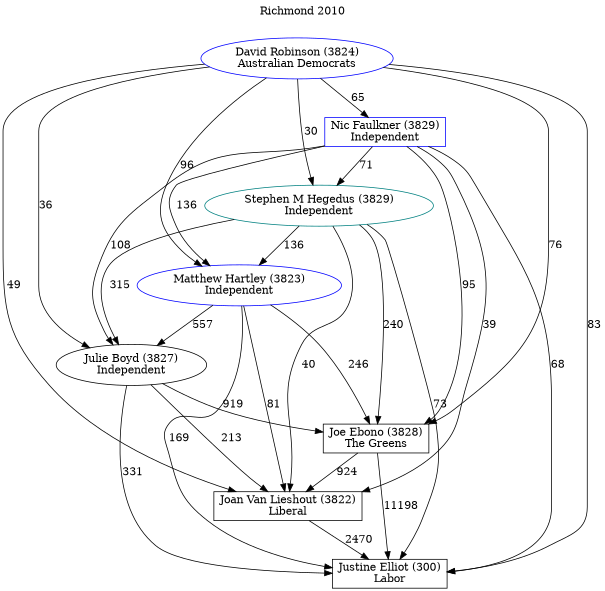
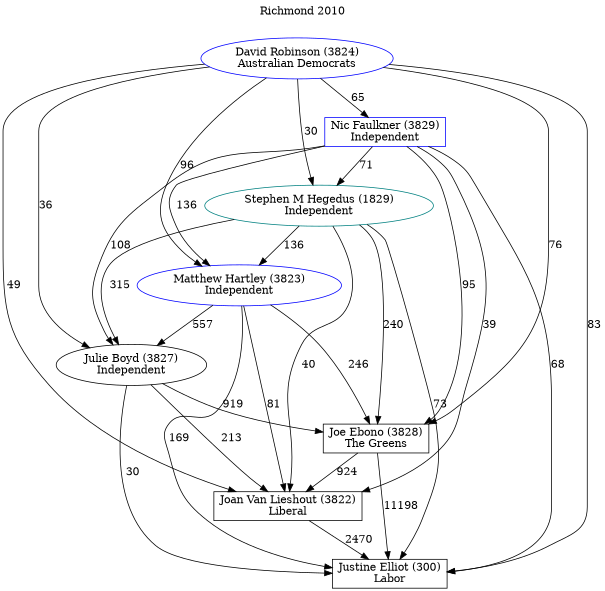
(319, 206) -> (319, 206)
(133, 472) -> (133, 472)
